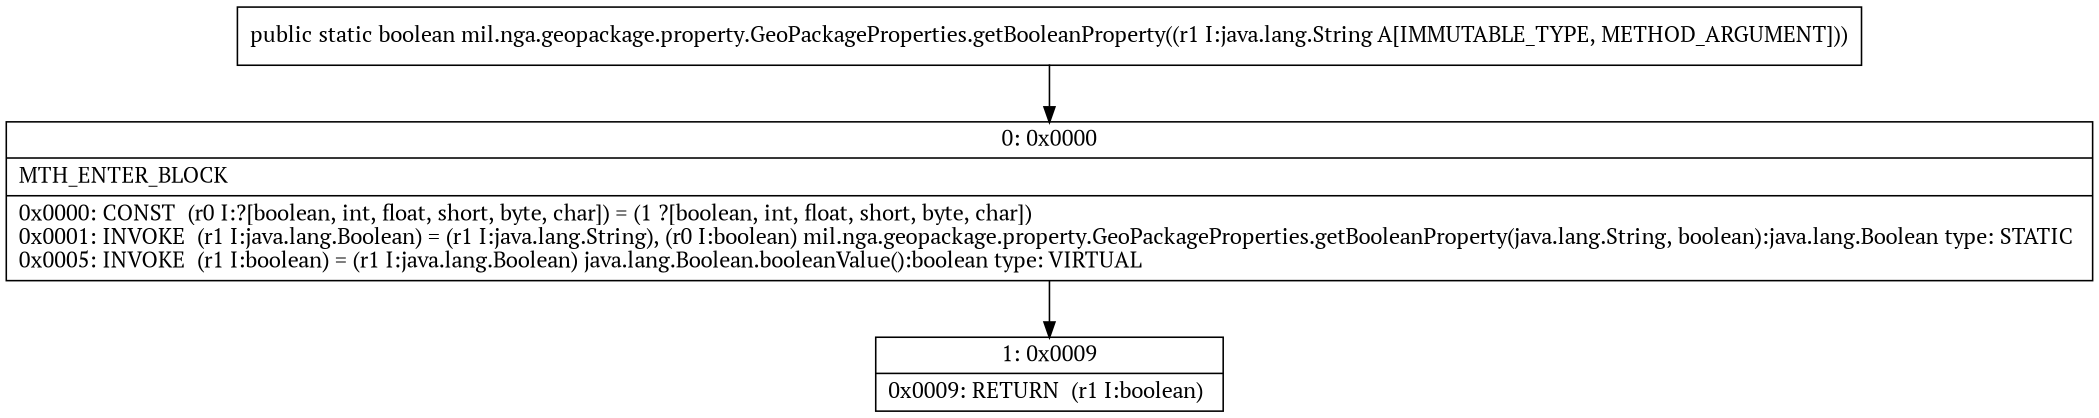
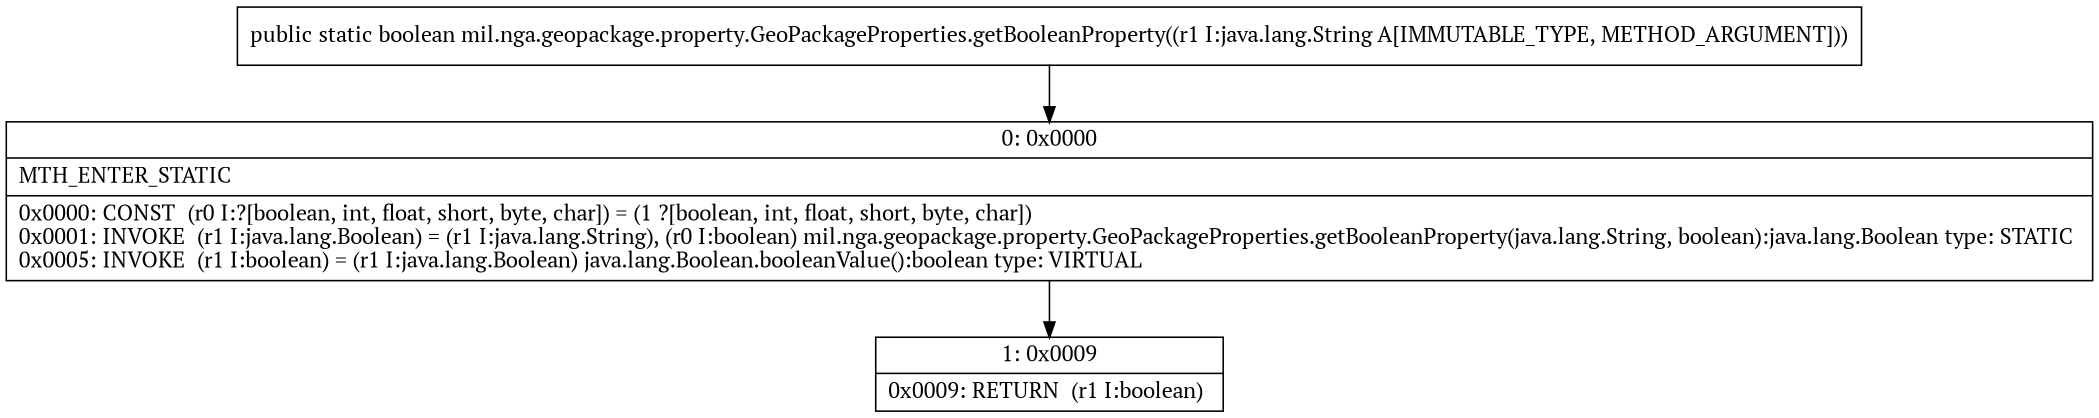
(123, 176) -> (126, 176)
